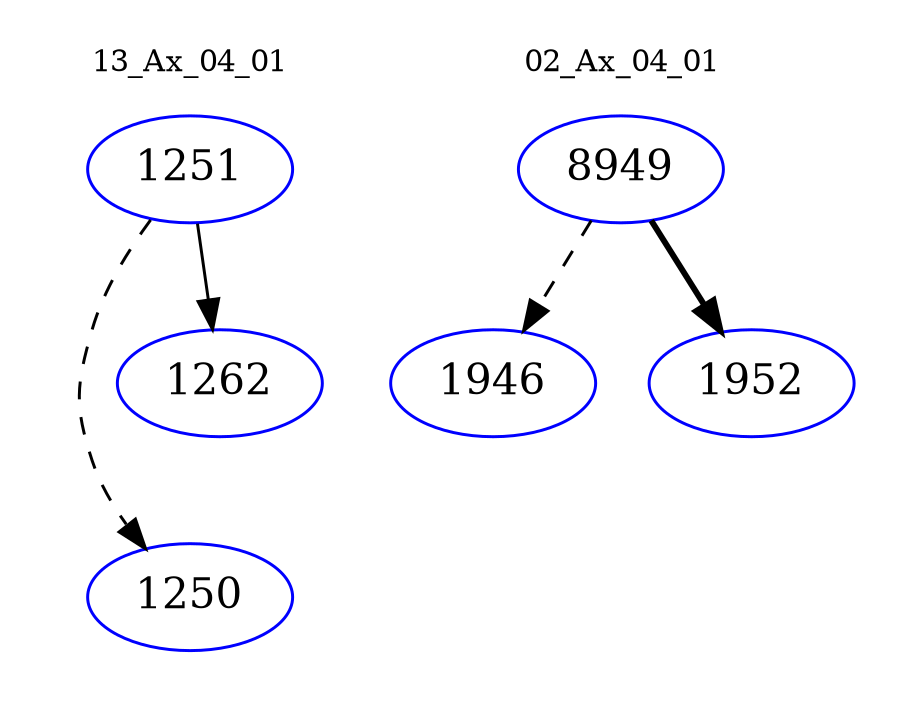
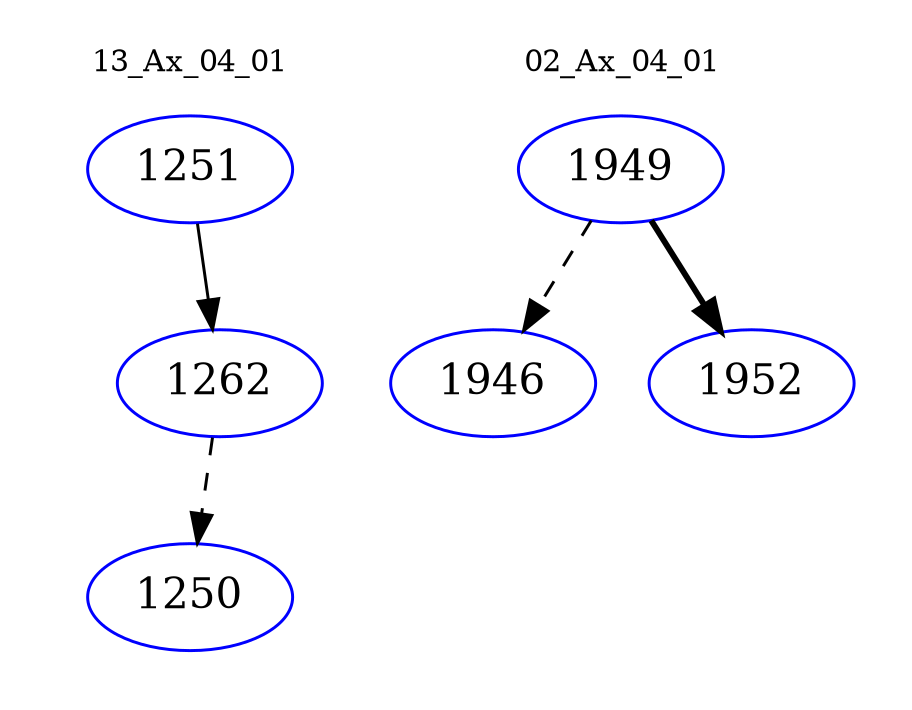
(621, 169) -> (621, 169)
(82, 369) -> (207, 476)
